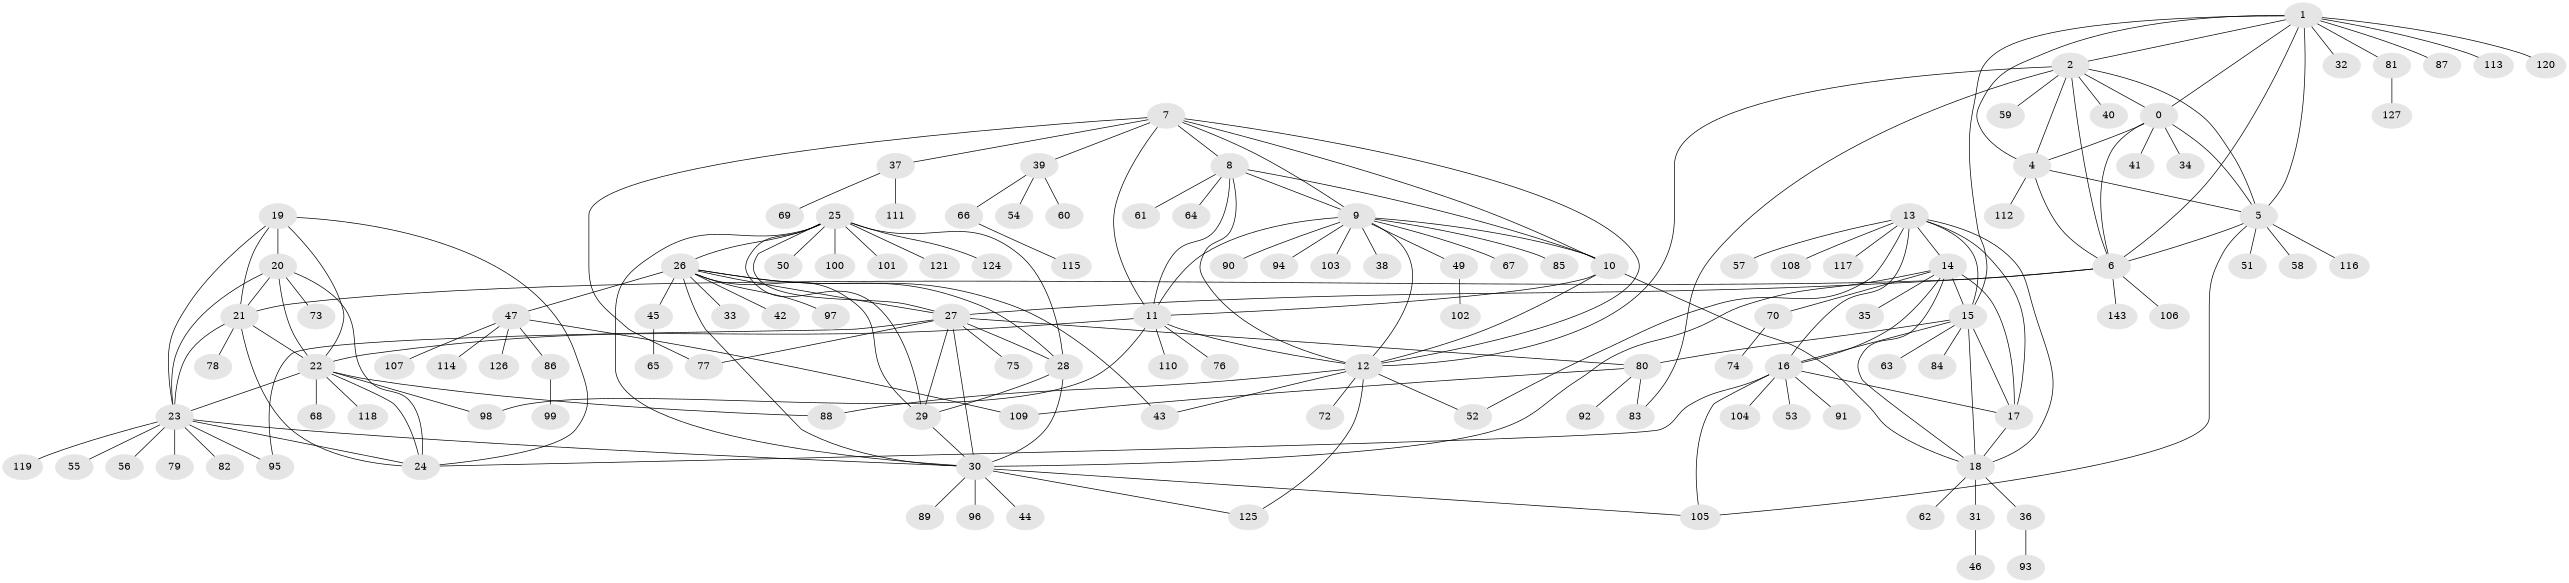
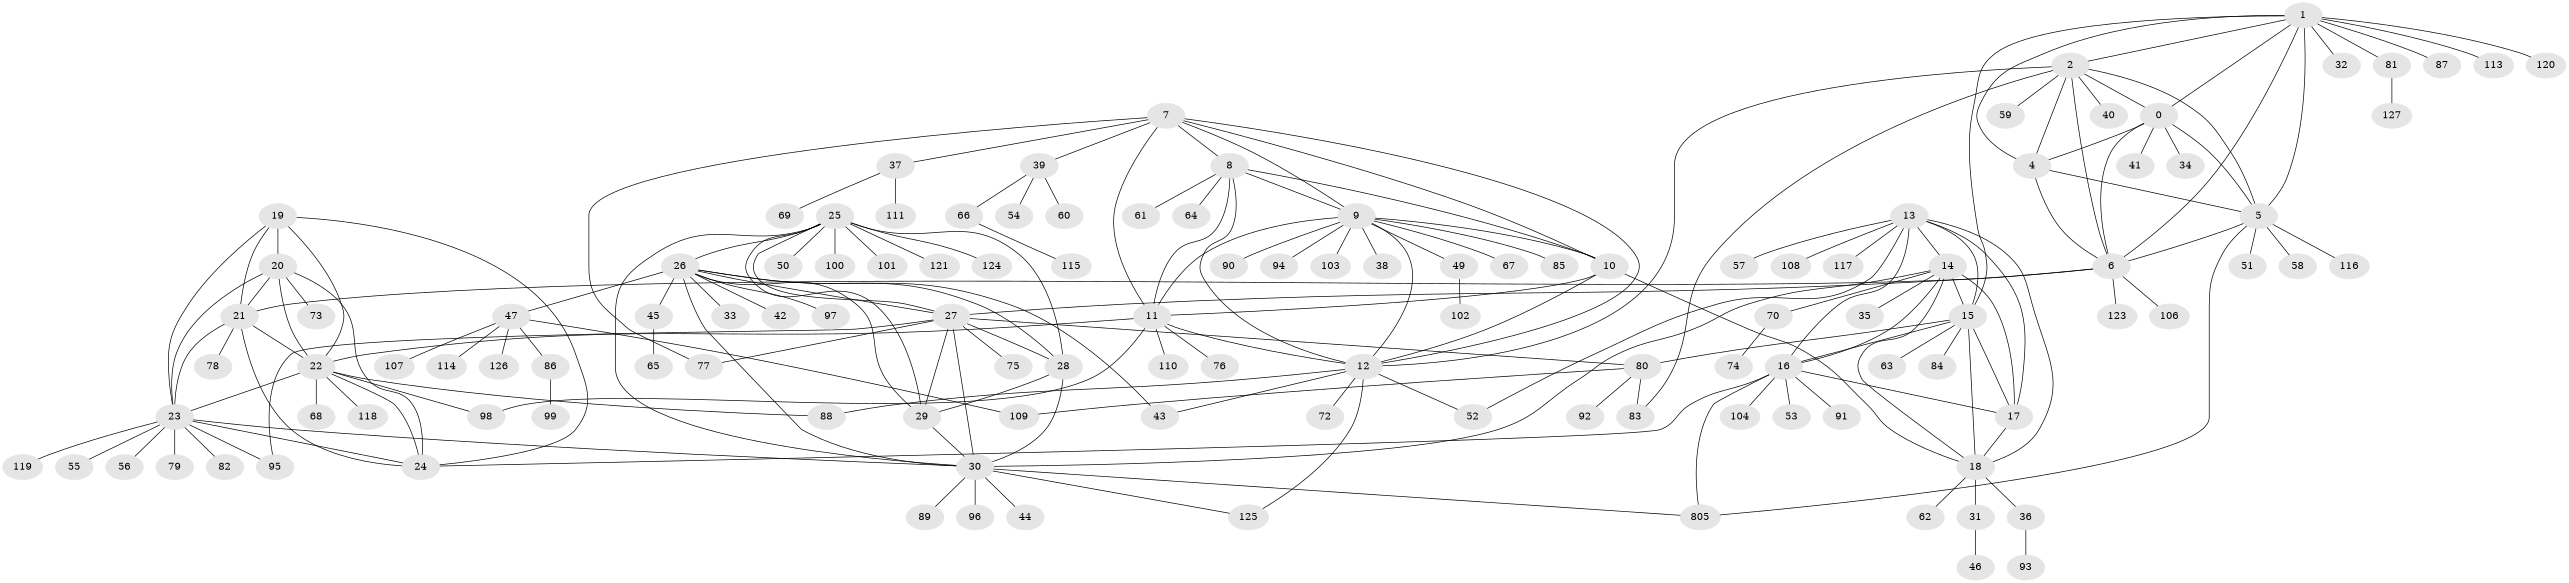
(2004, 216) -> none
(2117, 317) -> (2117, 317)
(1700, 517) -> (1700, 517)
